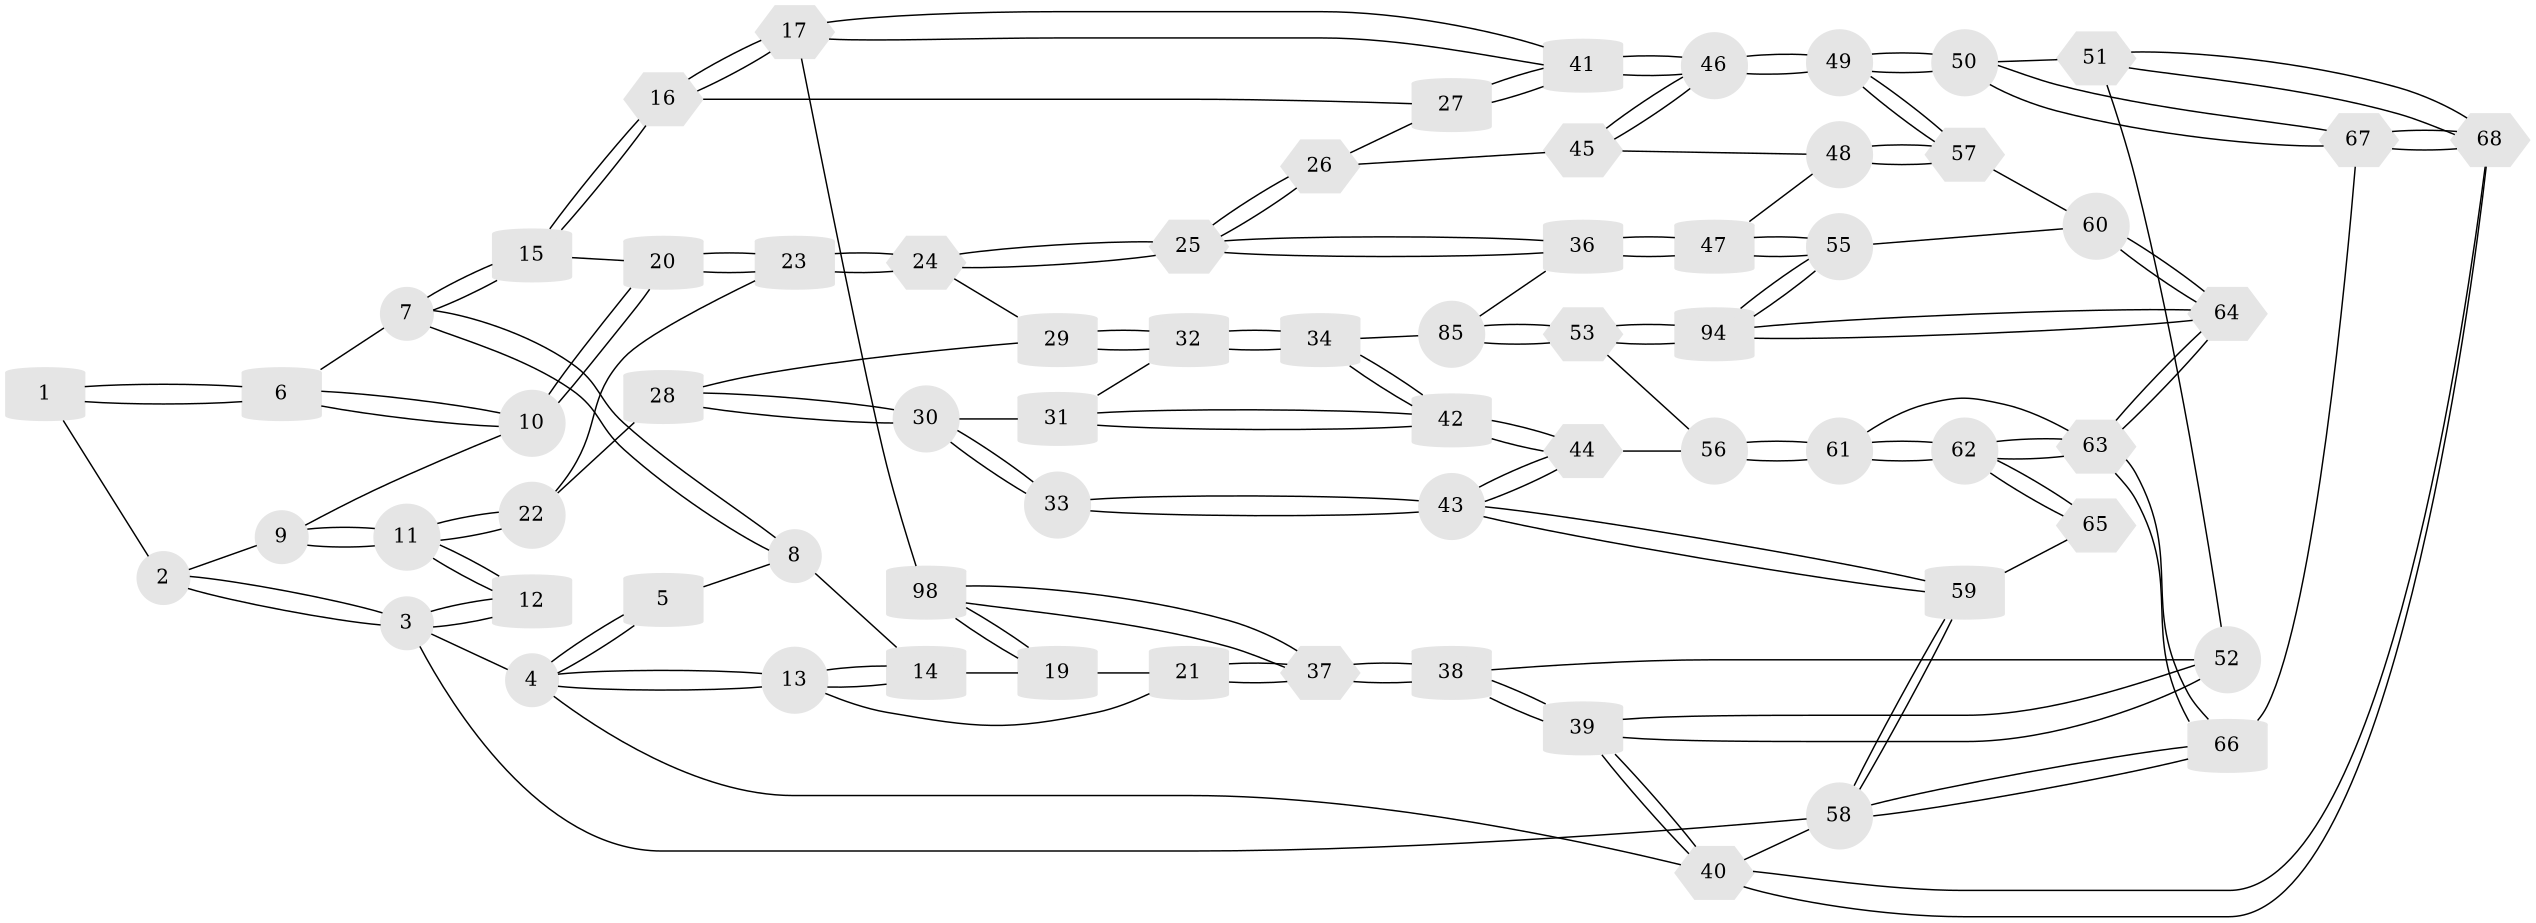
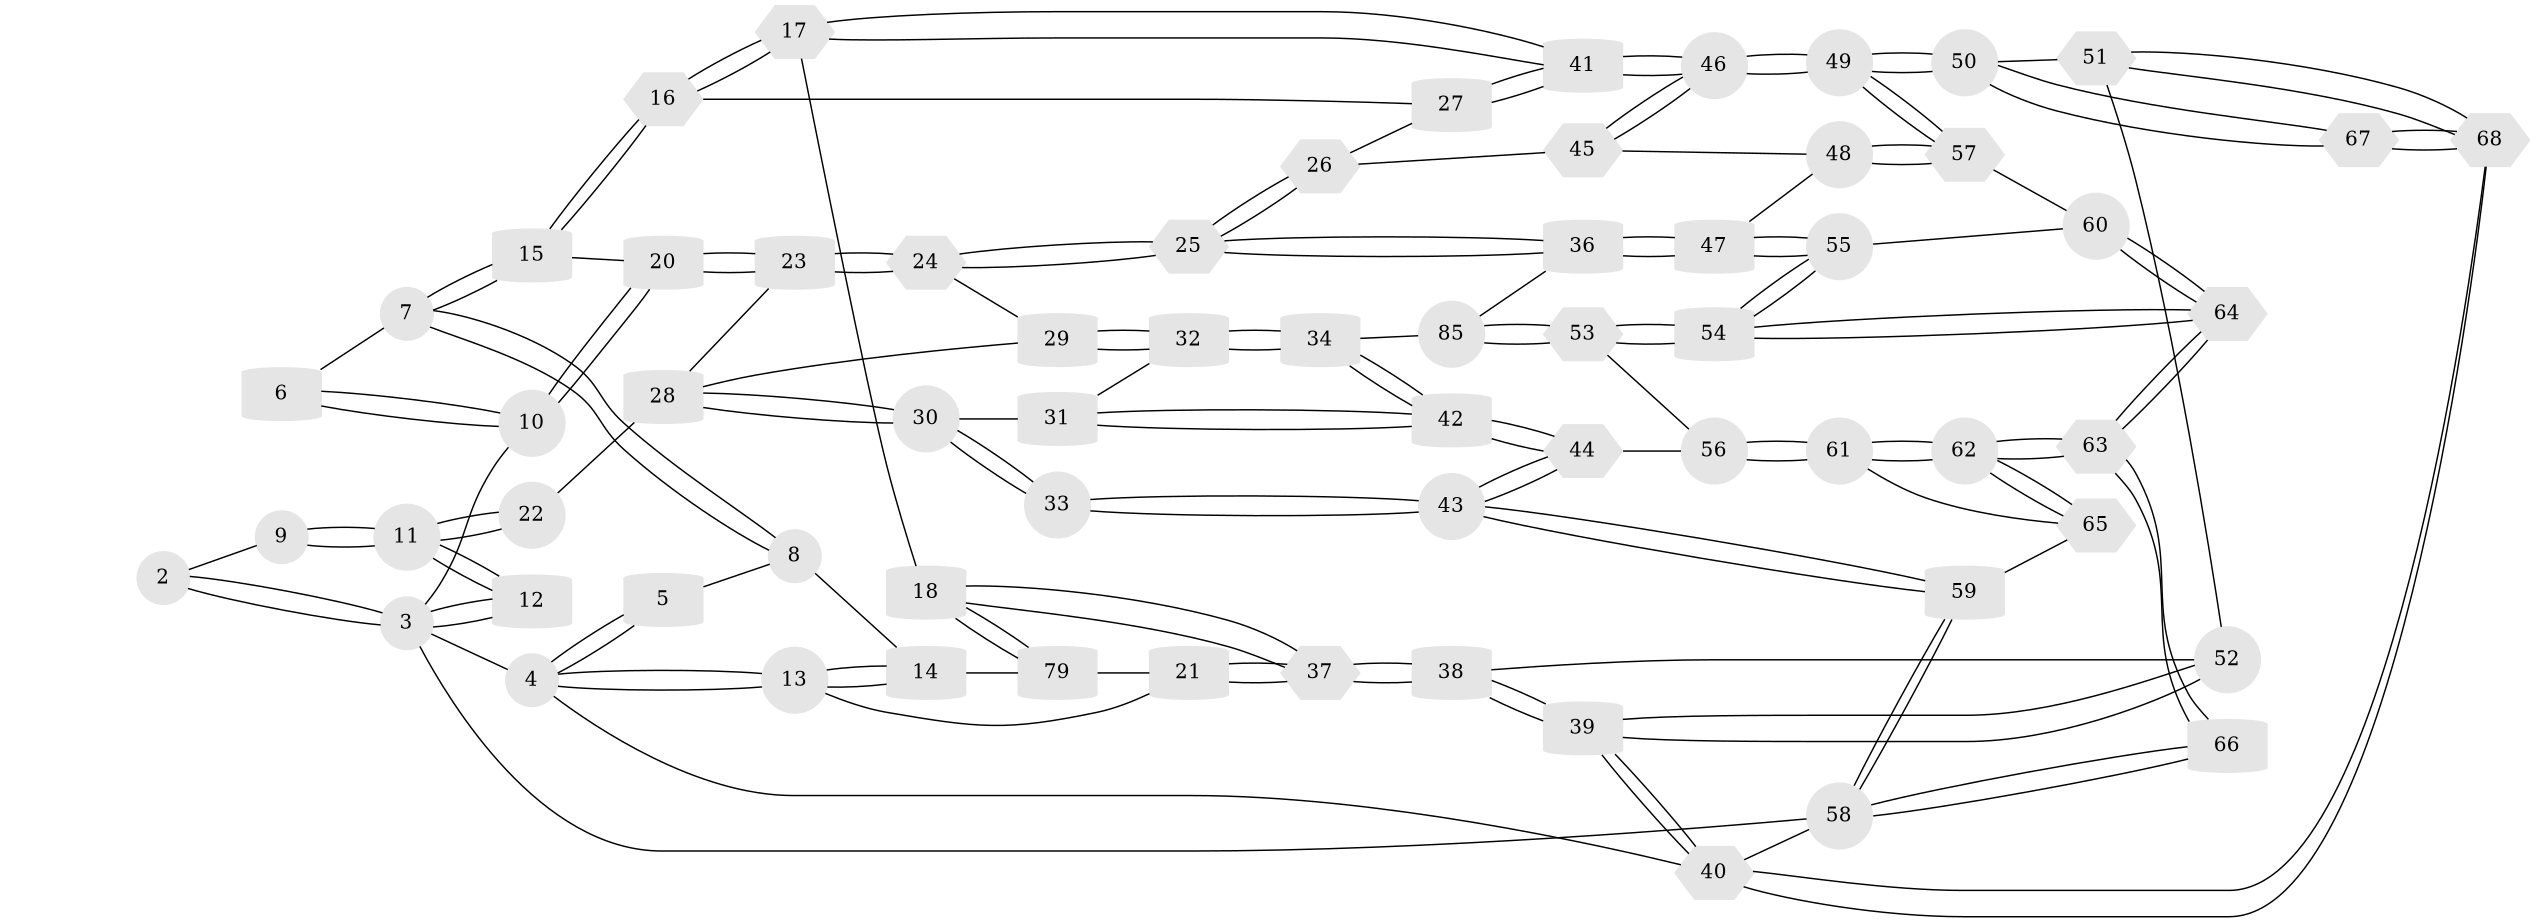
(1714, 334) -> (1714, 334)
(624, 357) -> (729, 330)
(45, 394) -> none
(1967, 398) -> (1959, 508)
(2325, 448) -> none
(402, 478) -> (474, 505)
(926, 593) -> (926, 593)
(1058, 673) -> (1058, 673)
